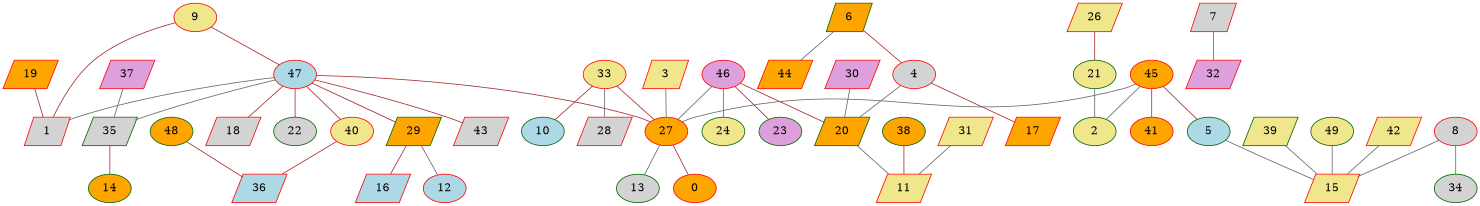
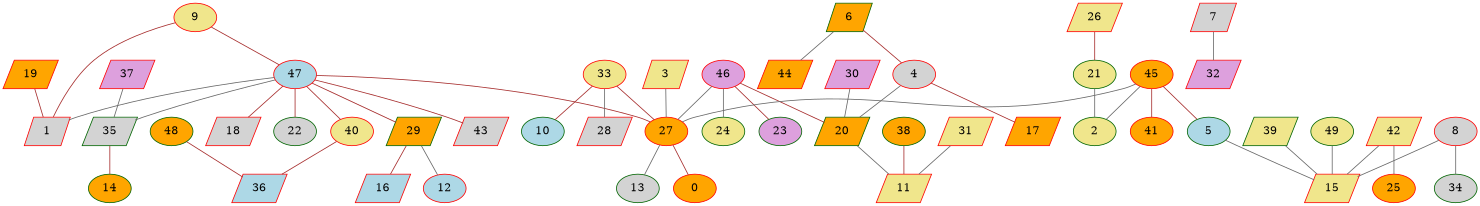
none -> (1394, 188)
